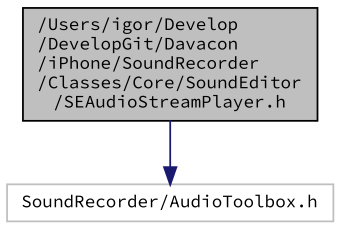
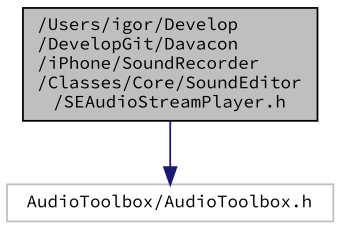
(170, 203) -> (170, 203)
